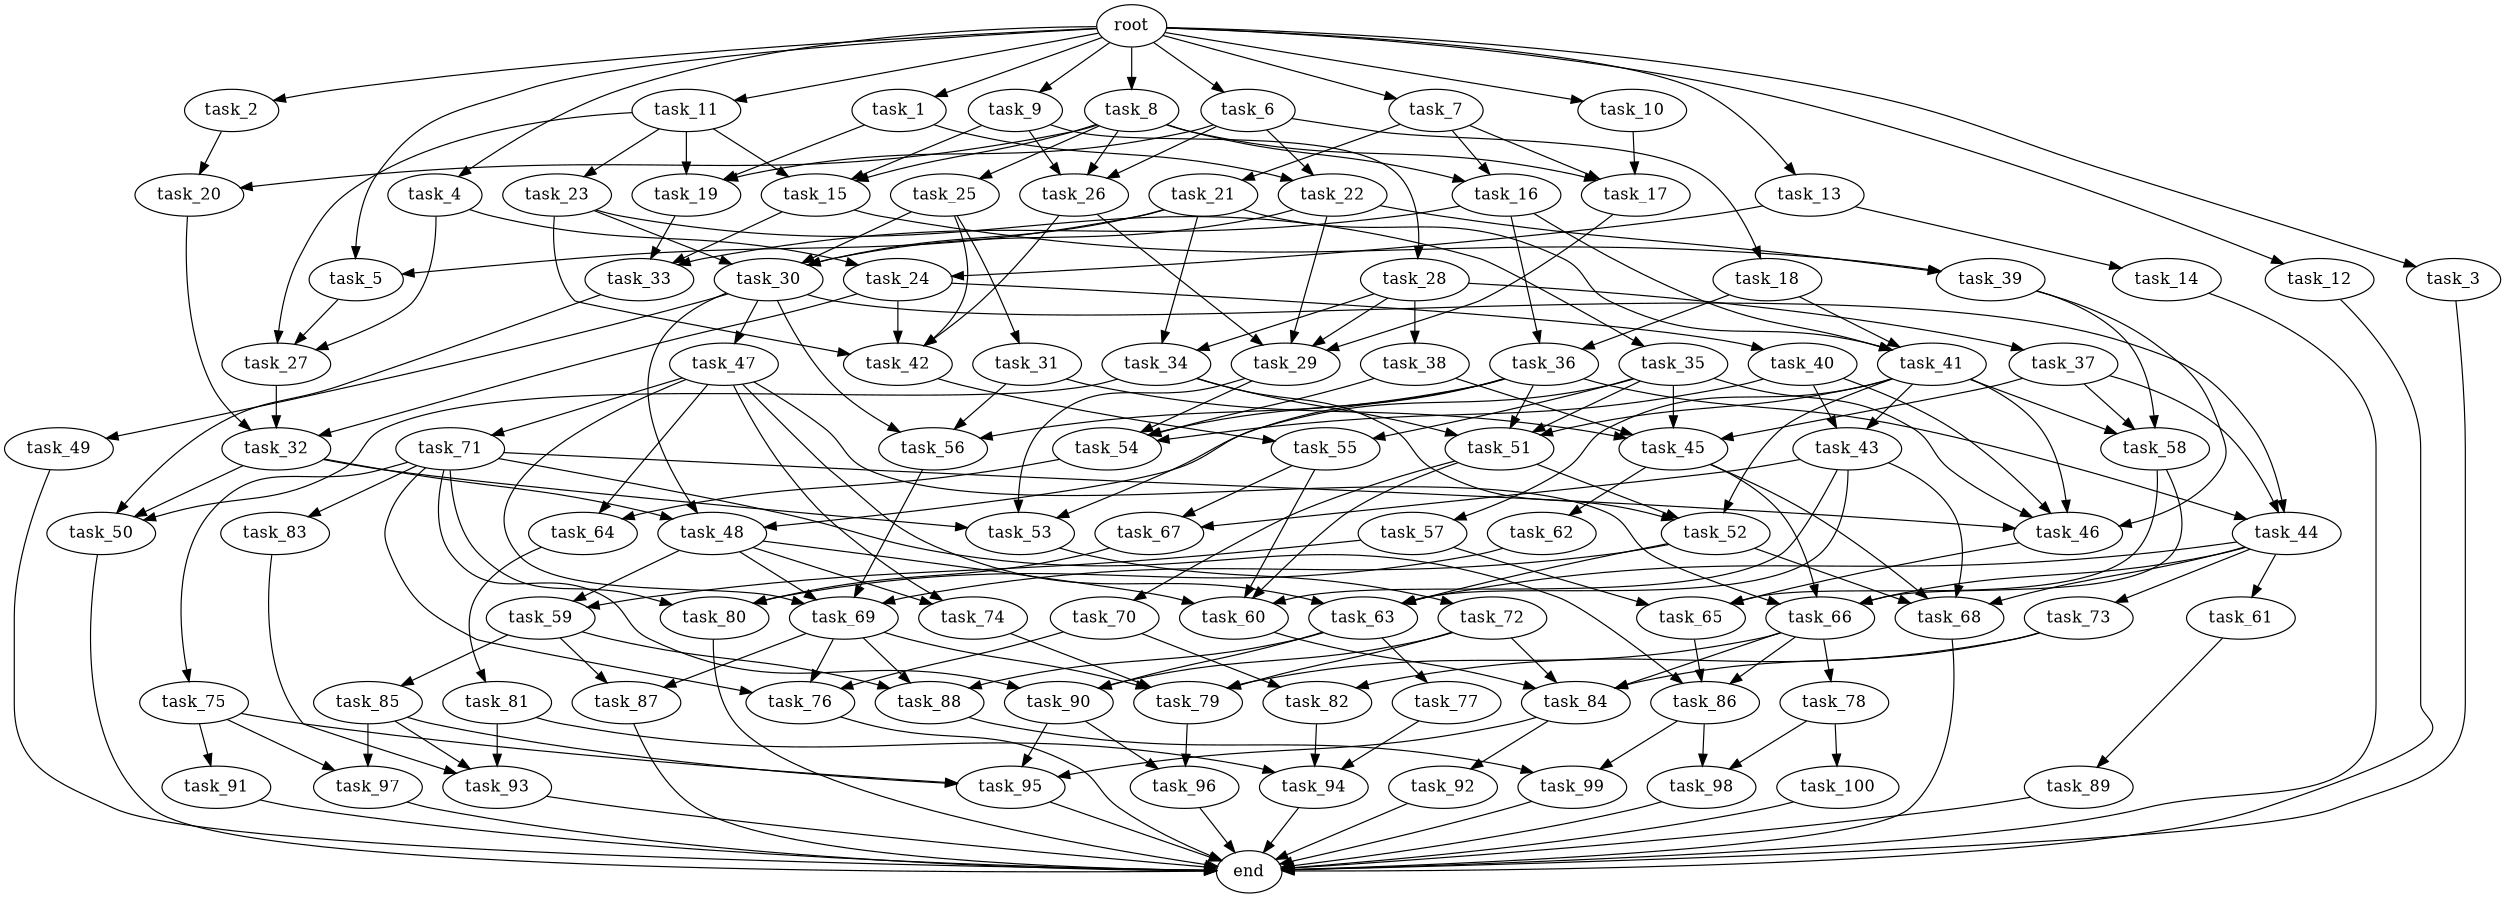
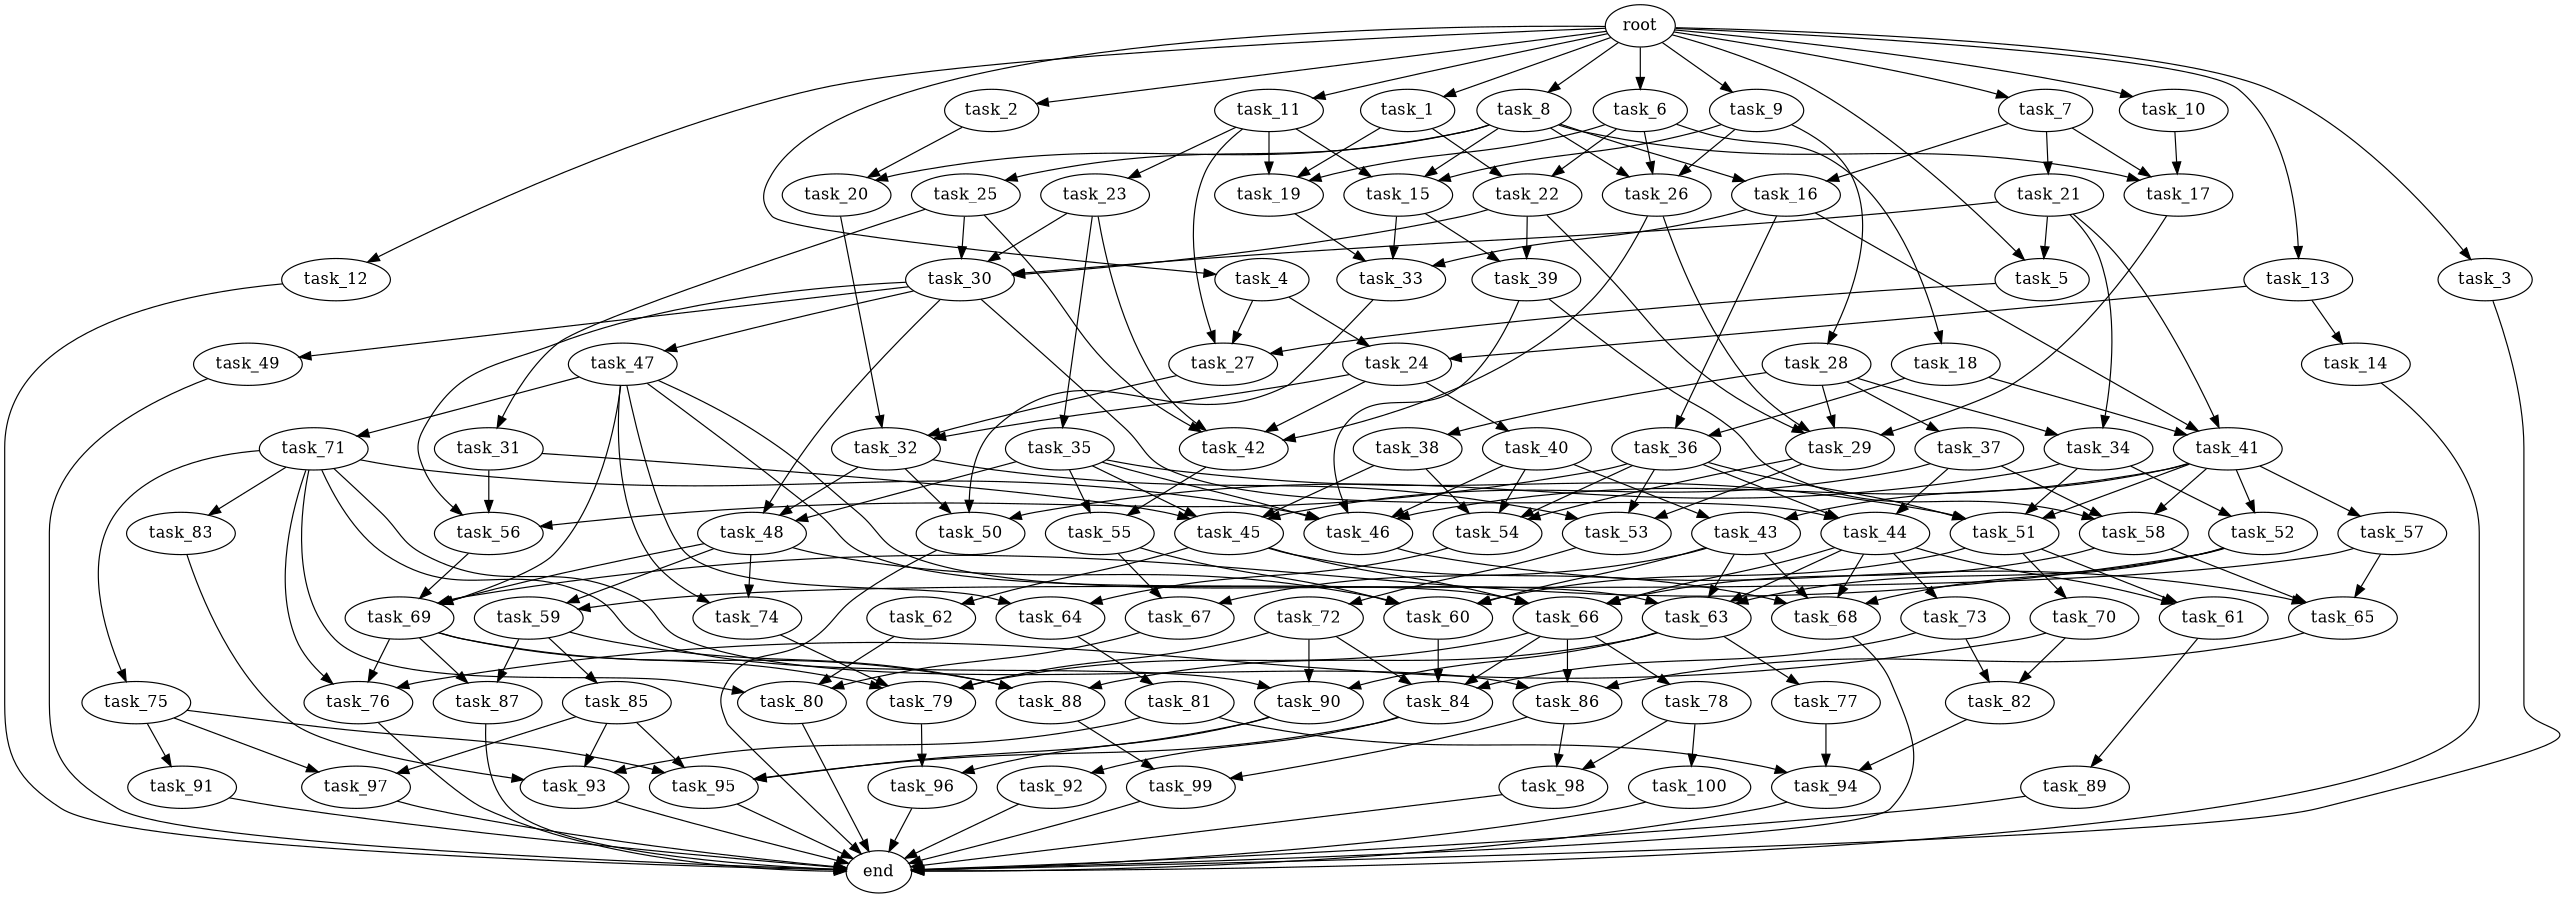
(1618, 495) -> (2076, 563)
